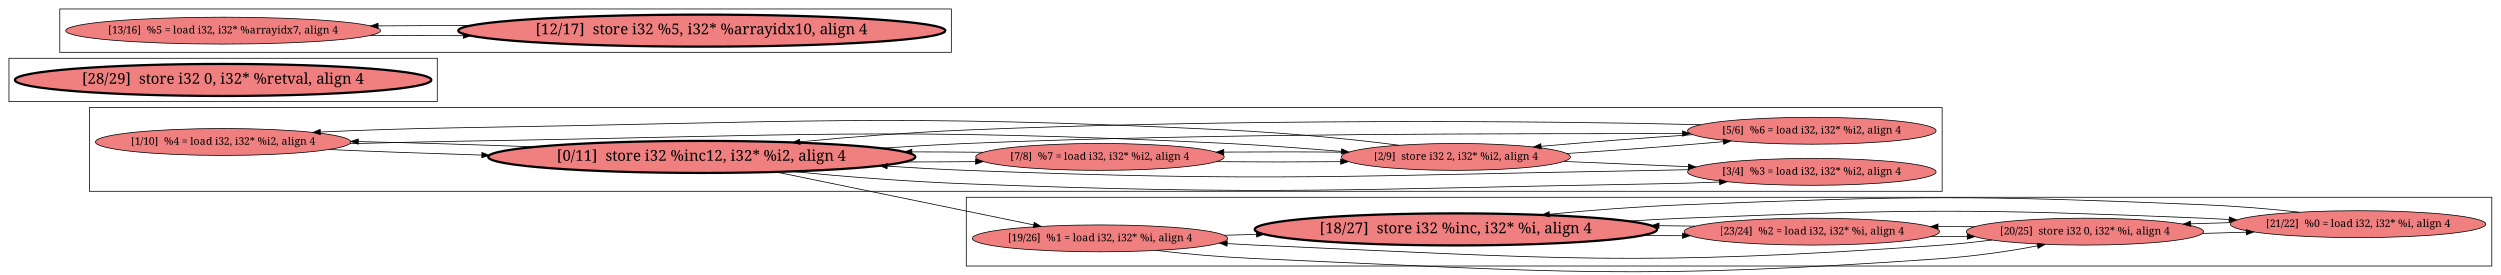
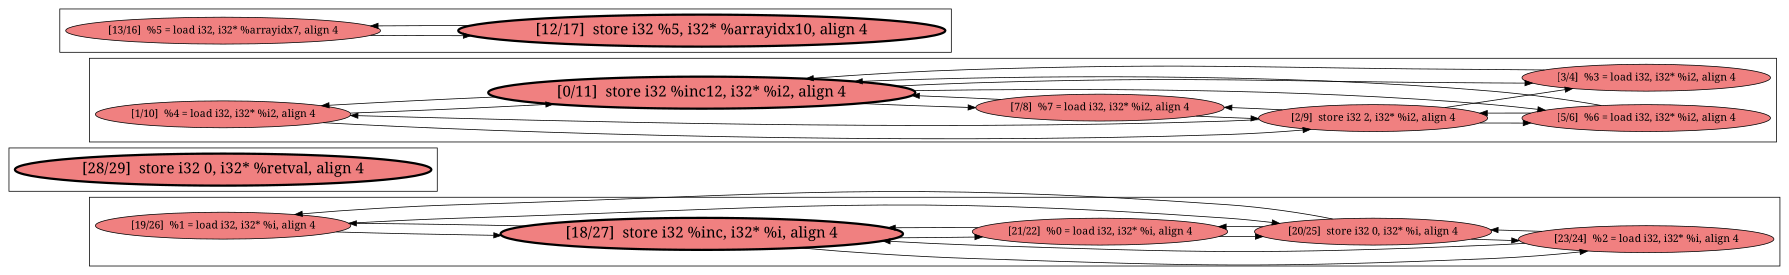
(904, 198) -> (442, 224)
